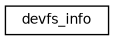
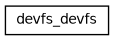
(57, 20) -> (57, 20)
